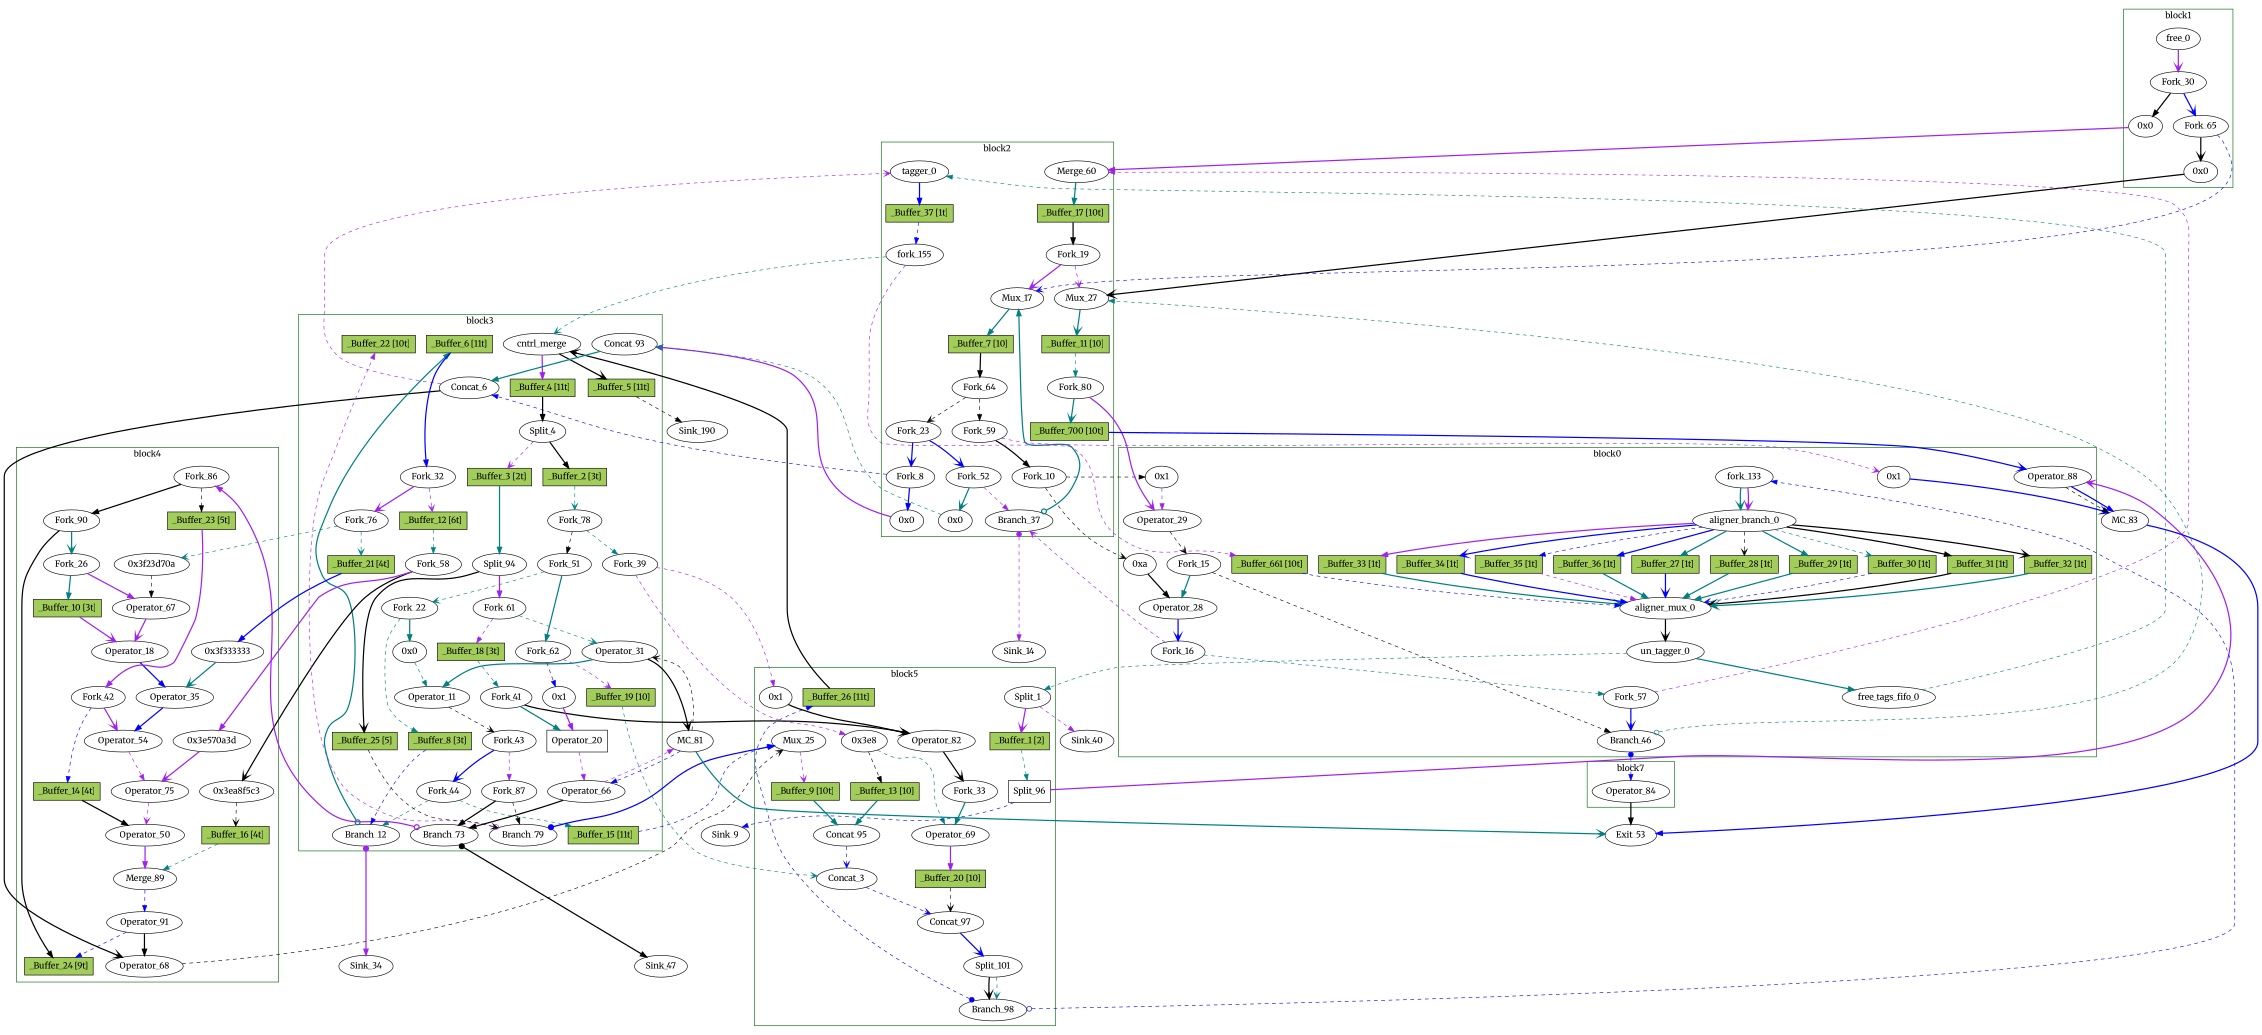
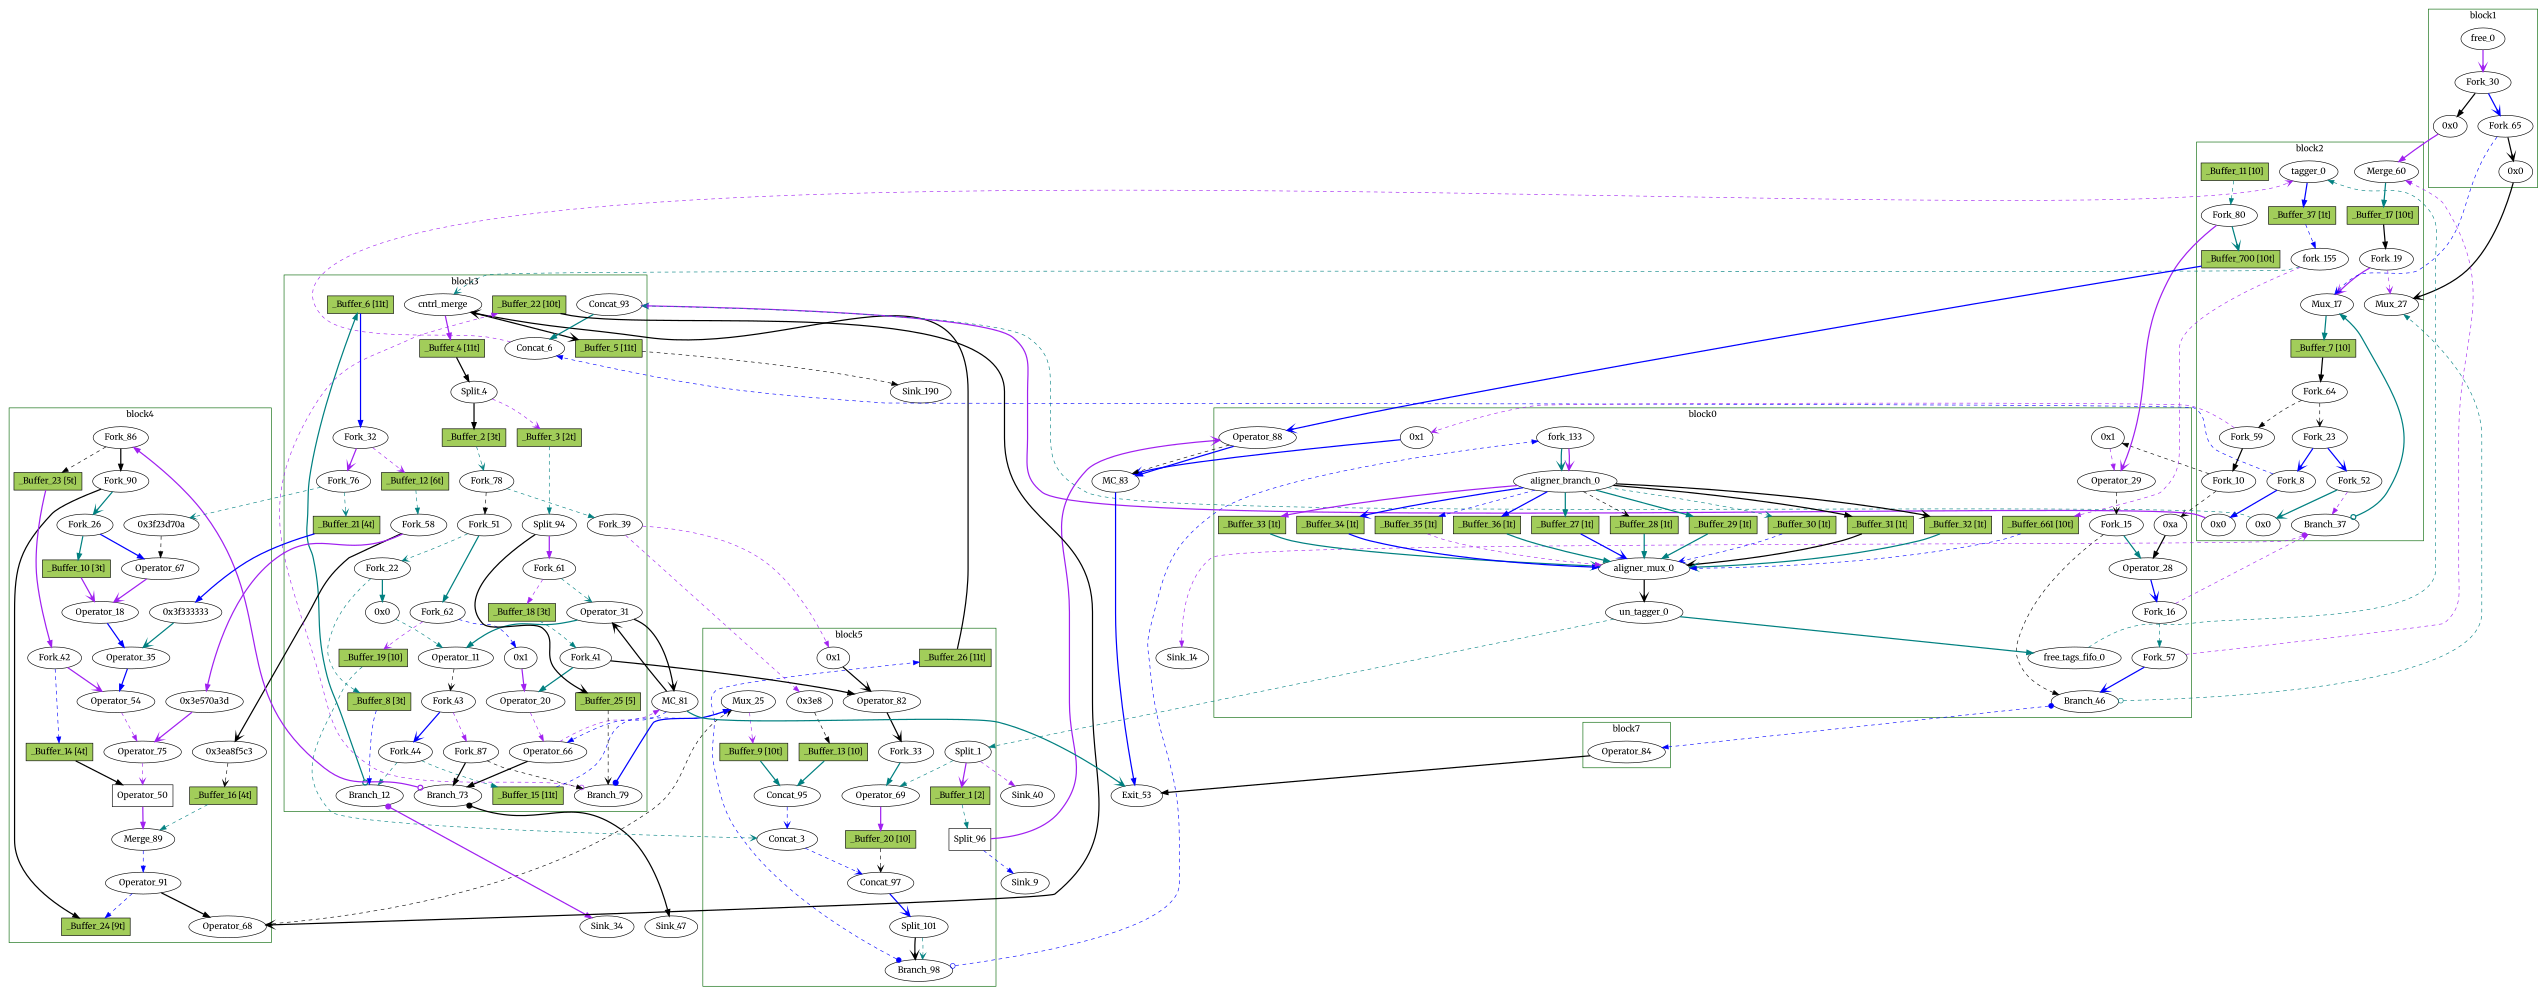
(1079, 319) -> none
(500, 517) -> (549, 477)
(4, 522) -> (1098, 793)
(108, 585) -> (119, 545)
(690, 686) -> (641, 660)
(577, 741) -> (526, 702)
(929, 766) -> (930, 772)
(145, 835) -> (143, 796)
